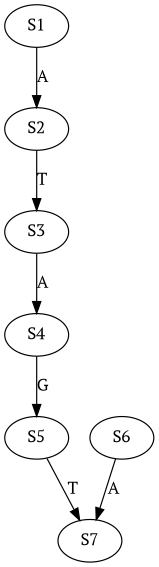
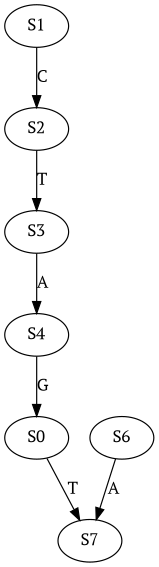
(43, 78) -> (43, 78)
(37, 438) -> (37, 438)
